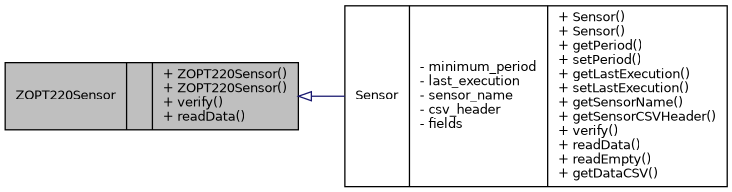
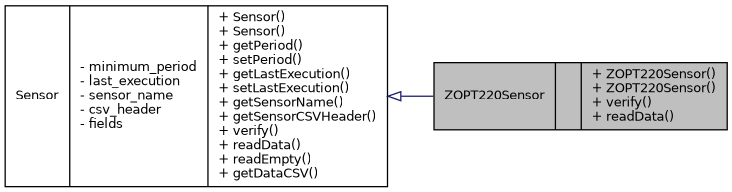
(328, 96) -> (417, 96)
